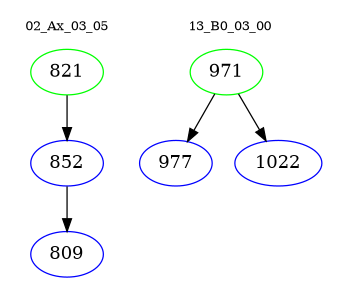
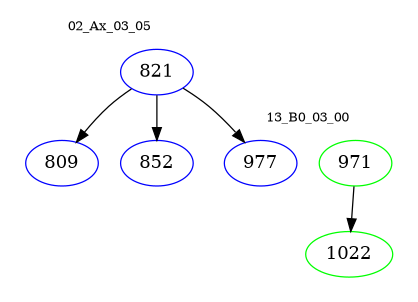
(67, 72) -> (157, 72)
(204, 112) -> (222, 119)
(278, 163) -> (349, 254)
(67, 203) -> (106, 109)
